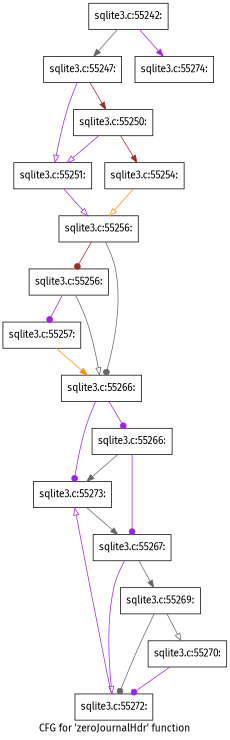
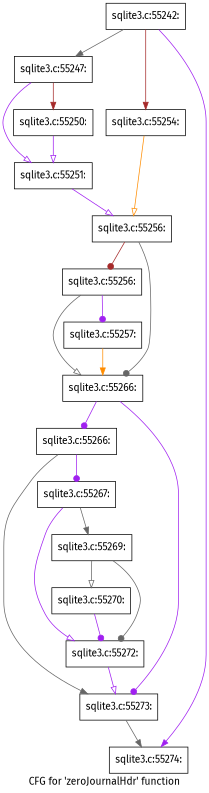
(127, 146) -> (146, 66)
(100, 519) -> (132, 730)
